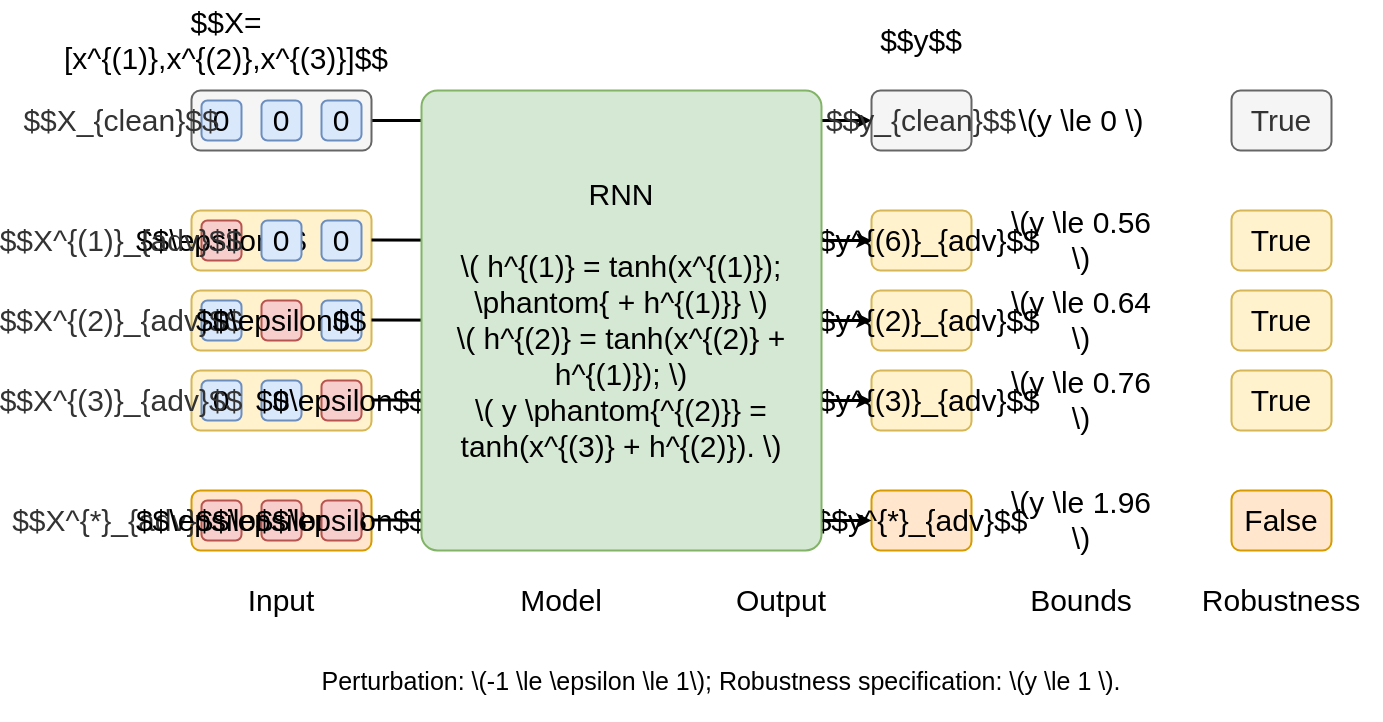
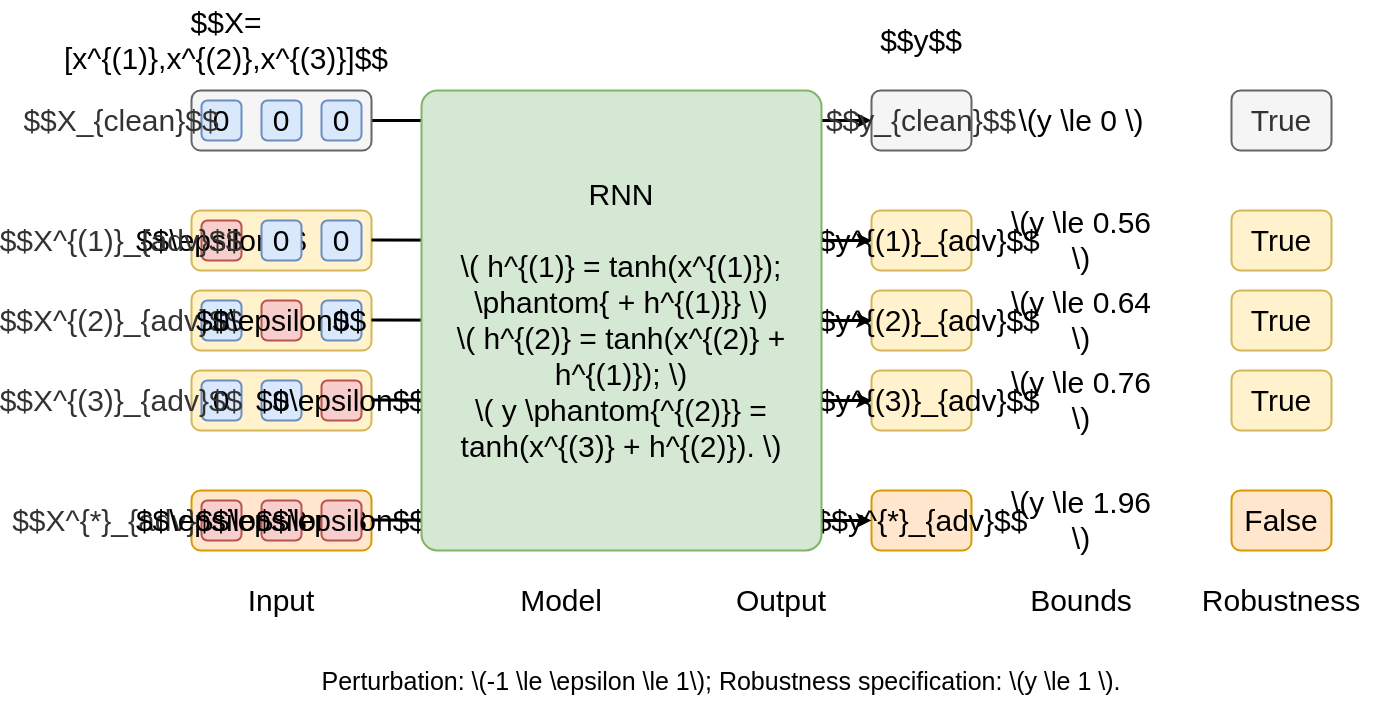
(922, 241) -> (922, 241)
